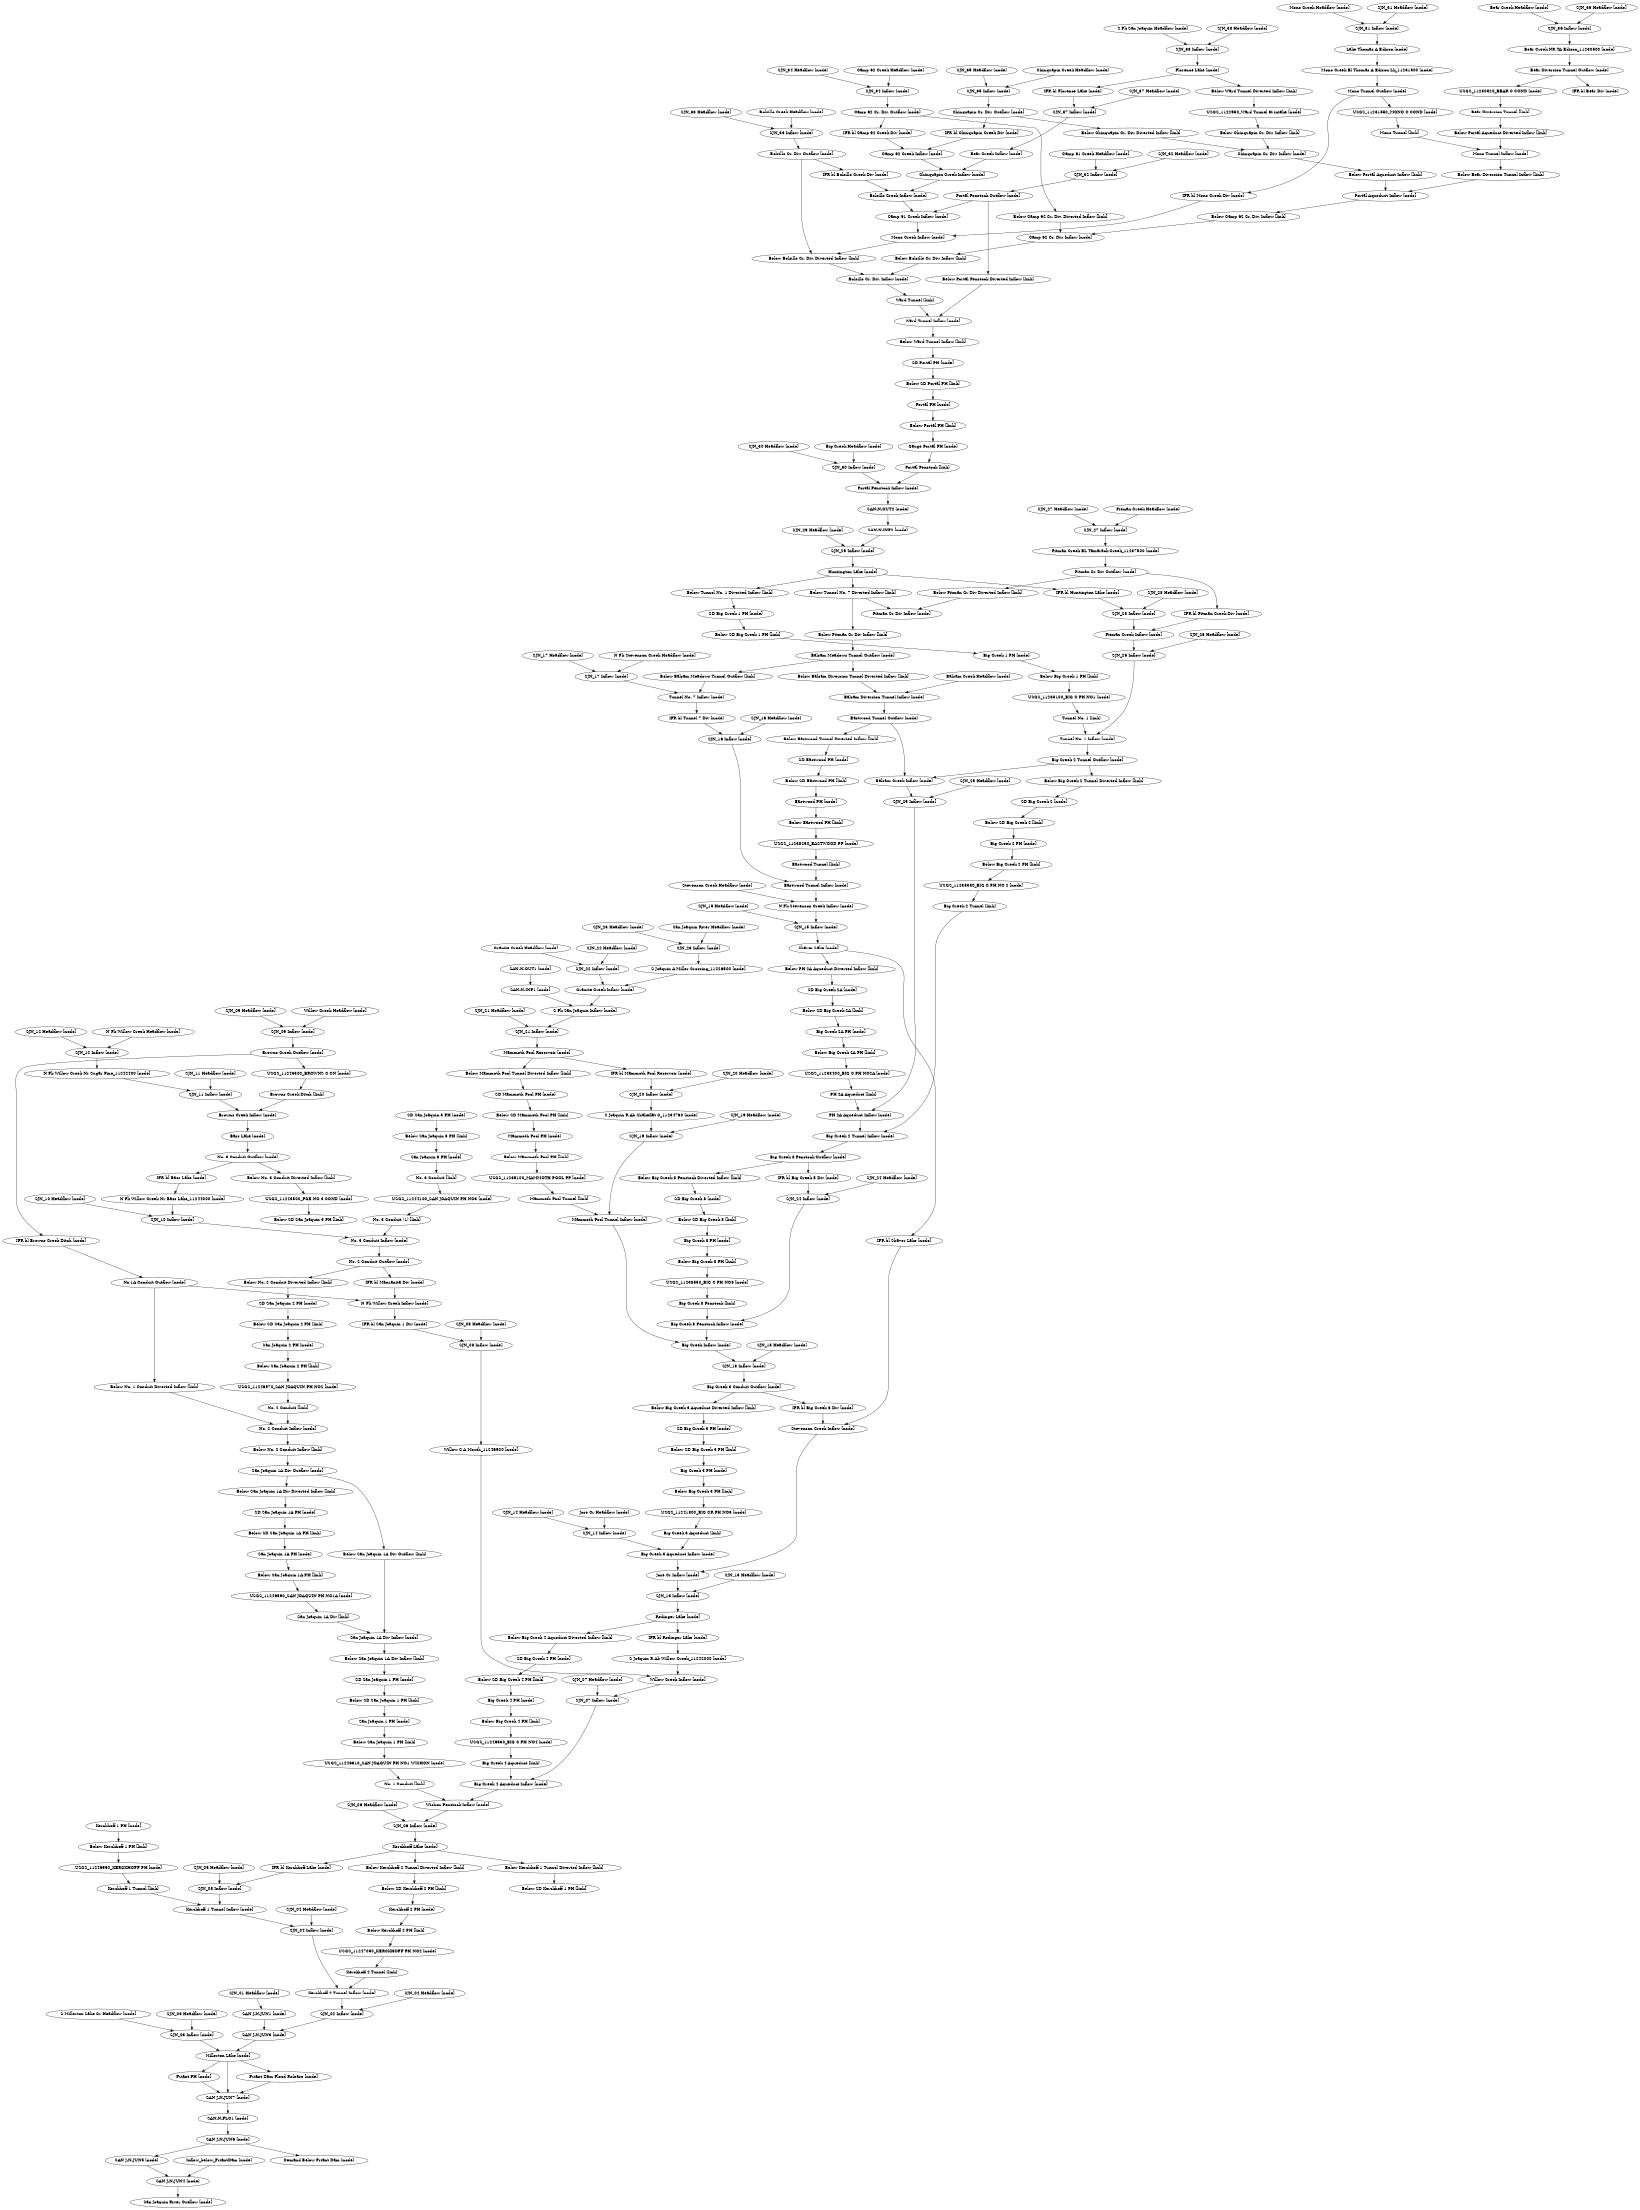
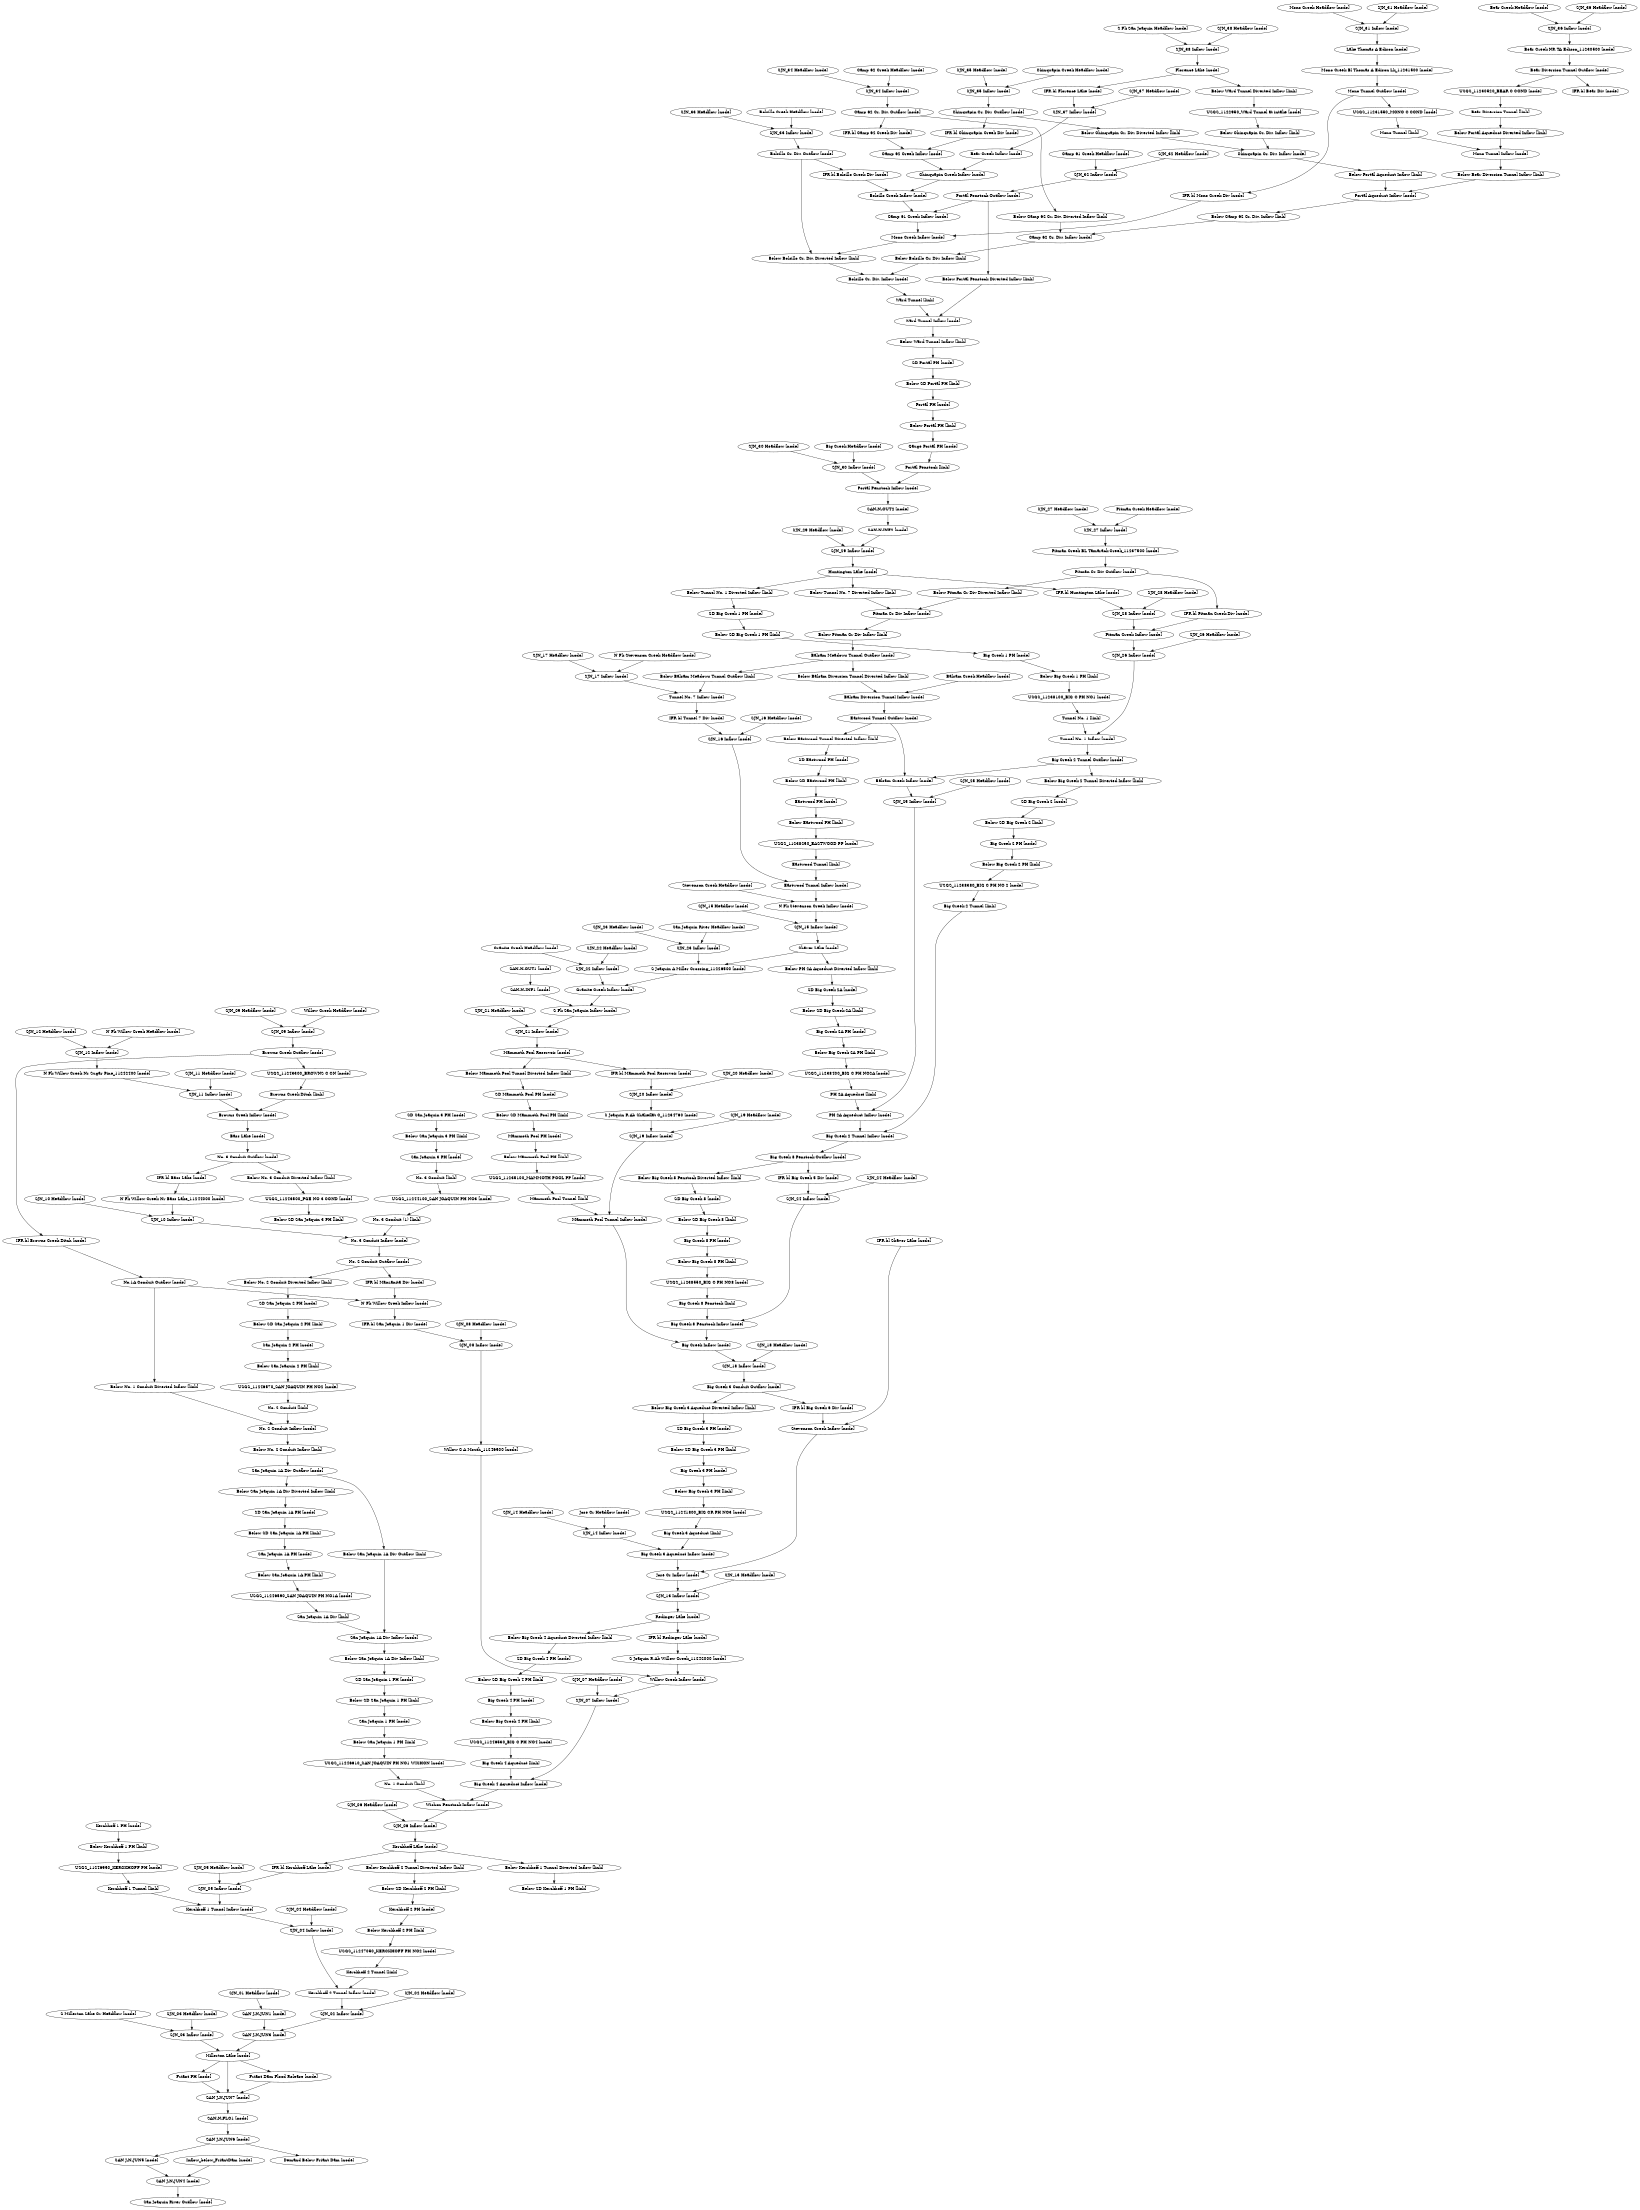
(853, 612) -> (879, 624)
(931, 1071) -> (763, 958)
